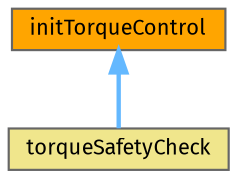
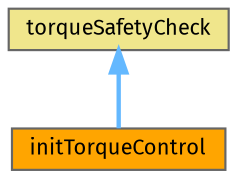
(119, 100) -> (119, 100)
